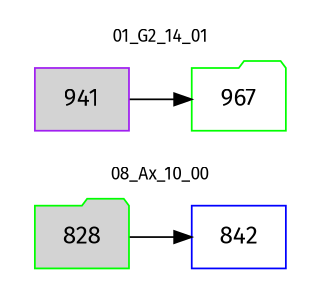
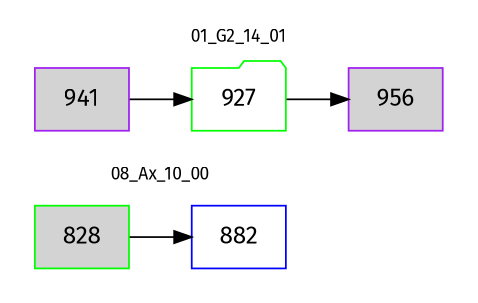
(239, 99) -> (239, 99)
none -> (396, 99)
(82, 237) -> (82, 237)
(239, 237) -> (239, 237)
